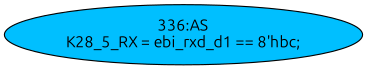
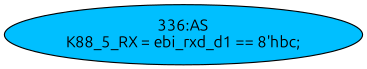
(183, 35) -> (183, 35)
